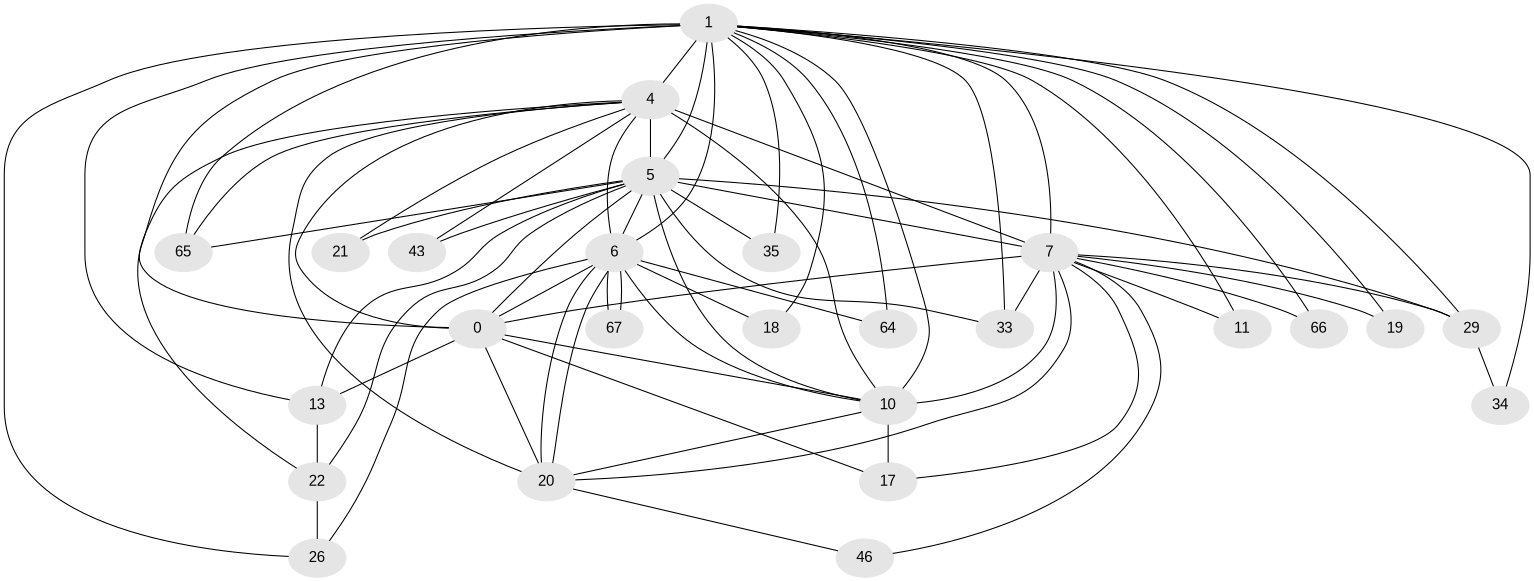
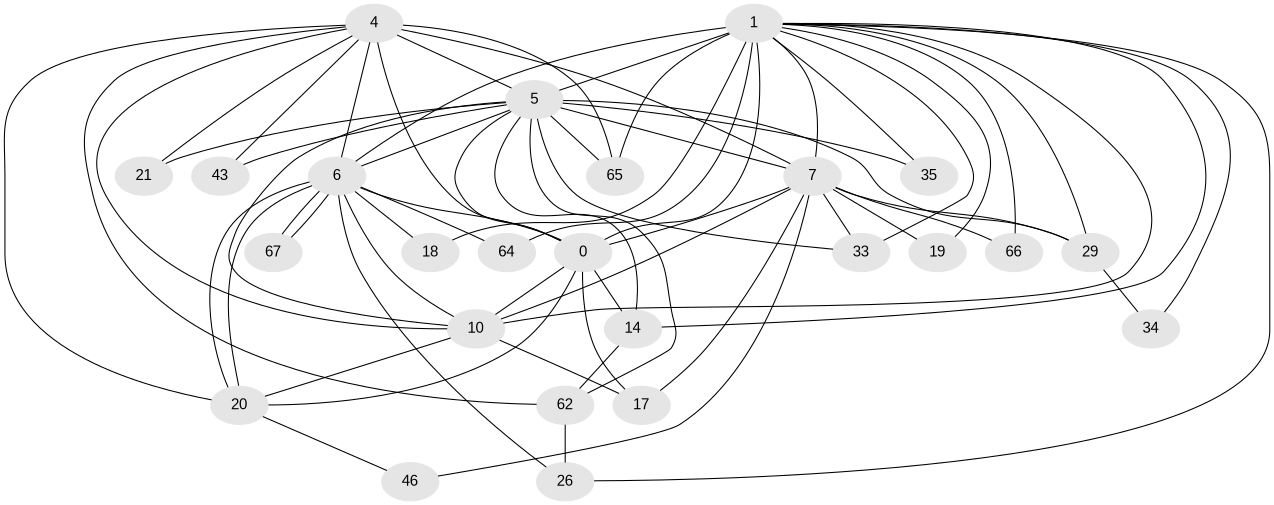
(680, 62) -> none
(1243, 329) -> none
(317, 405) -> (633, 329)
(872, 440) -> none
(317, 482) -> (565, 405)
